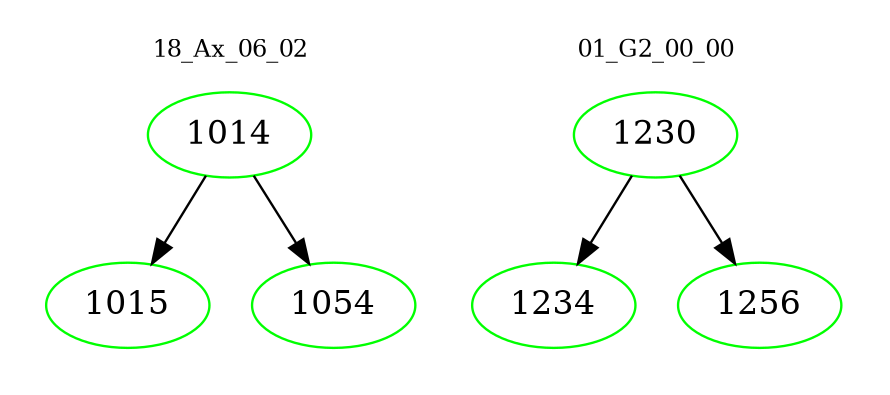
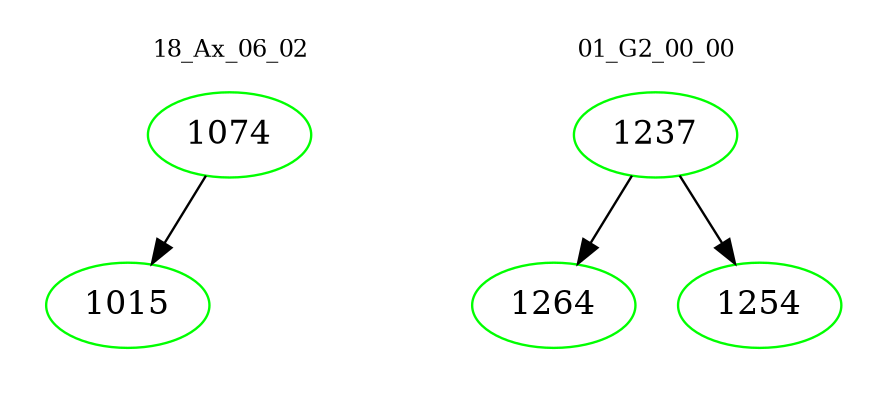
(230, 135) -> (230, 135)
(656, 135) -> (656, 135)
(334, 305) -> none
(554, 305) -> (554, 305)
(760, 305) -> (760, 305)
